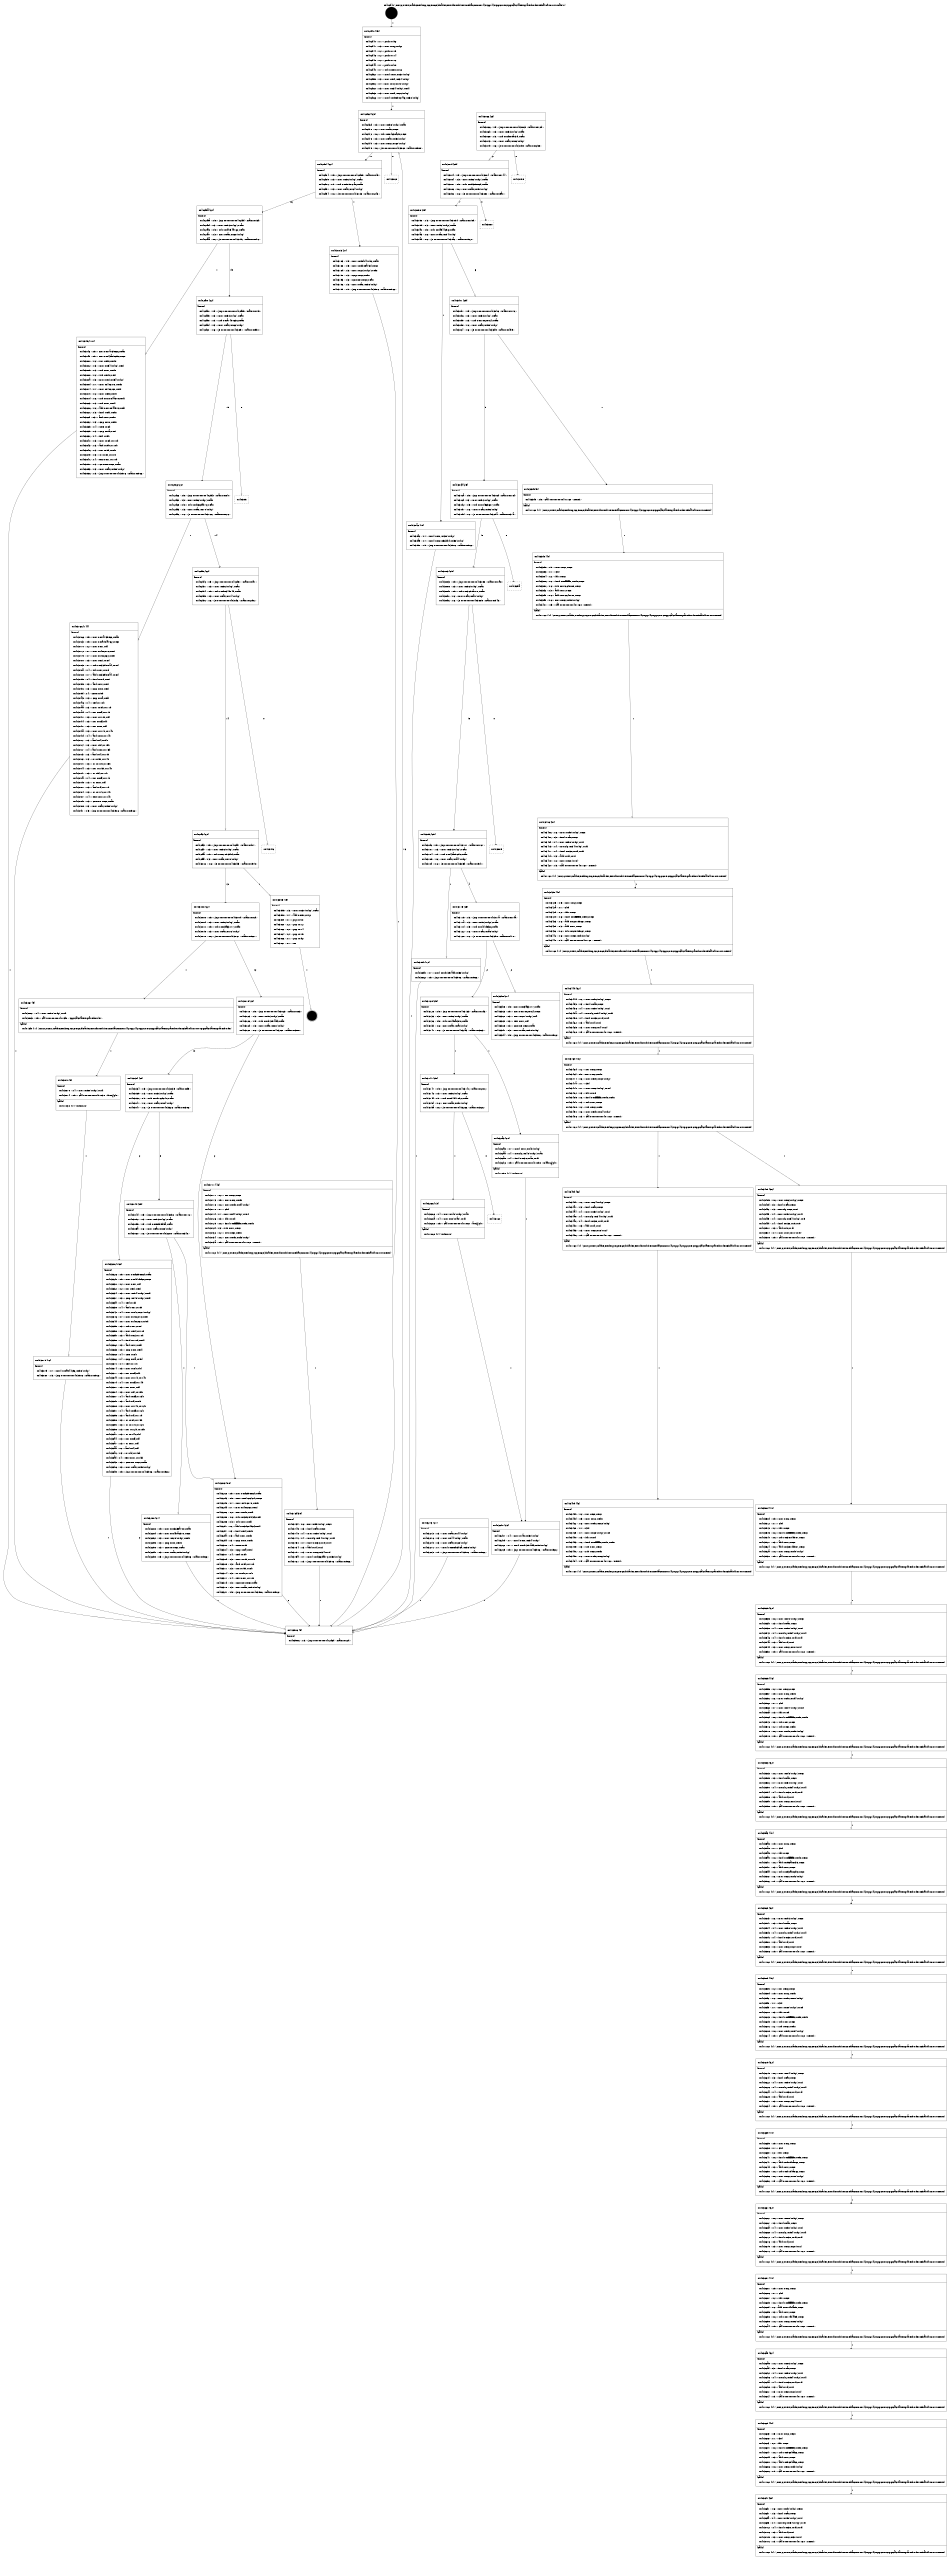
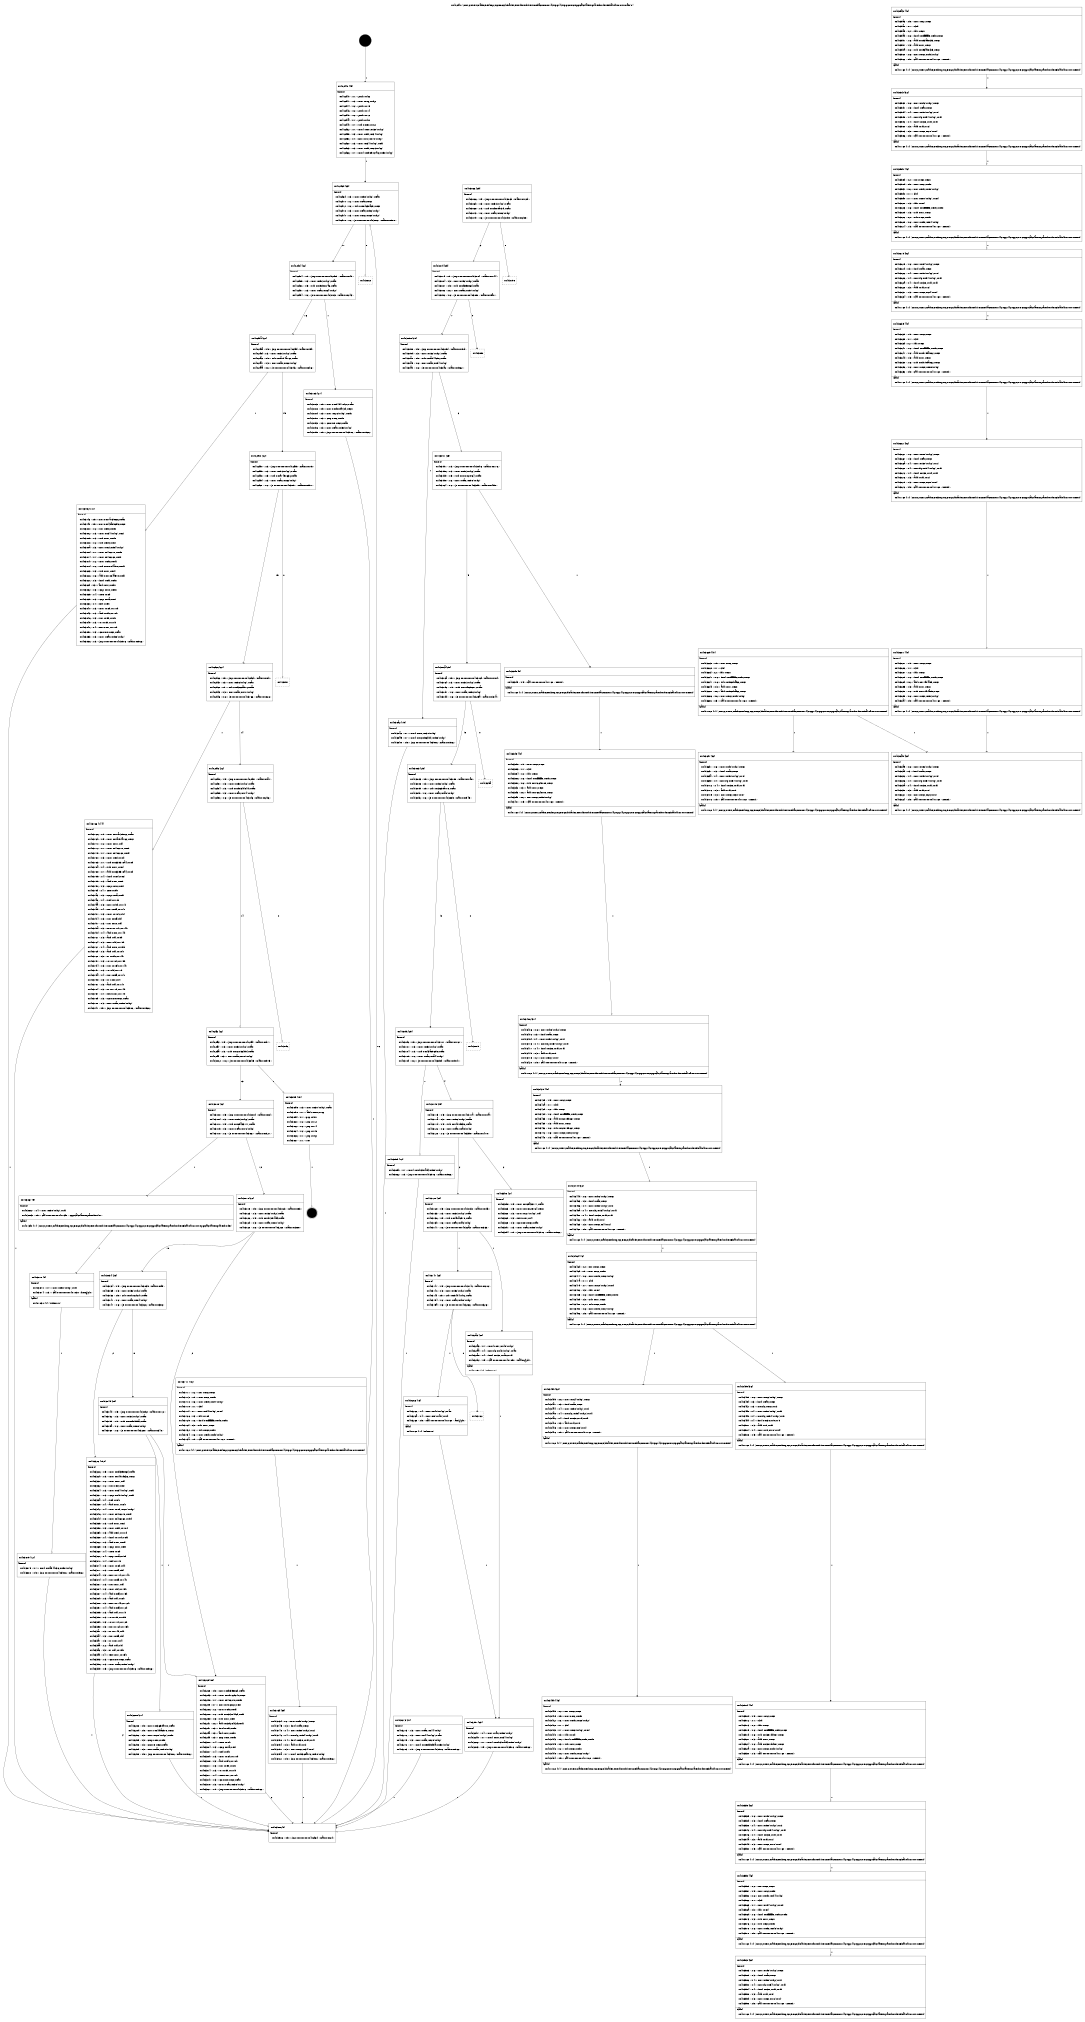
(851, 1824) -> none
(851, 2415) -> (892, 734)
